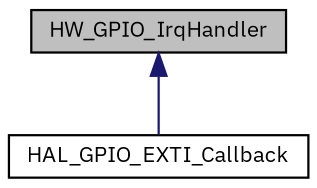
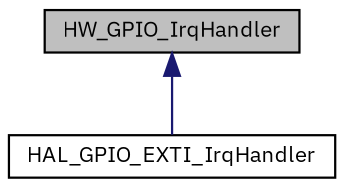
(159, 156) -> (172, 156)
